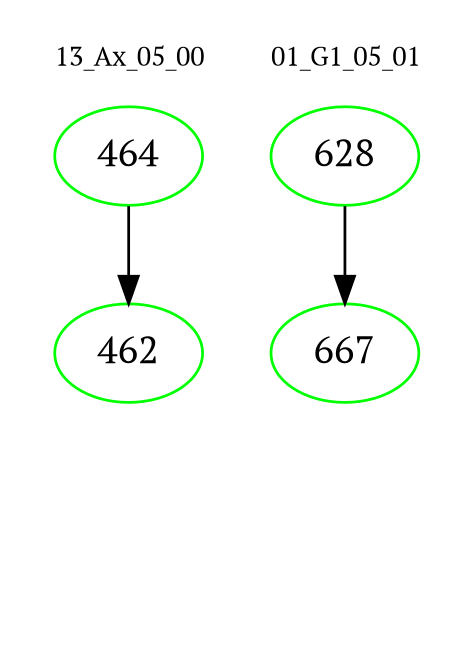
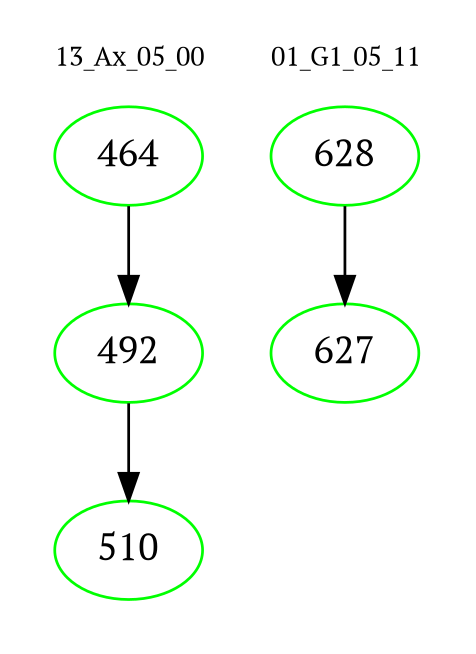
(346, 59) -> (346, 59)
(129, 353) -> (129, 353)
(345, 353) -> (345, 353)
none -> (129, 550)
